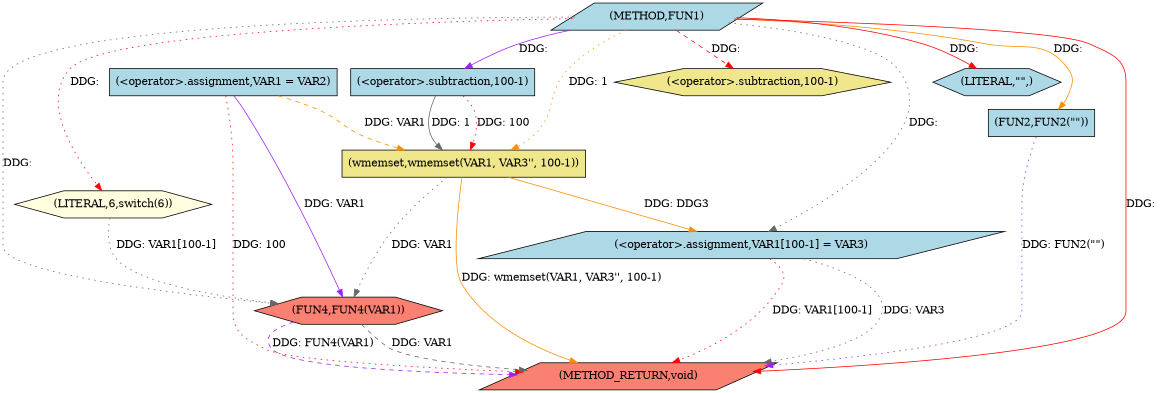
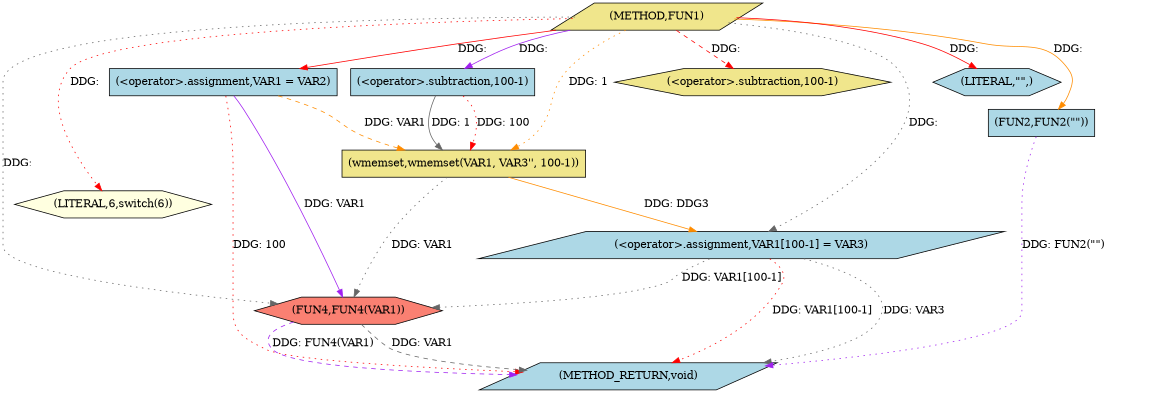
(657, 17) -> (657, 17)
(1126, 178) -> (432, 48)
(170, 284) -> (578, 298)
(470, 295) -> none
(628, 376) -> (628, 376)
